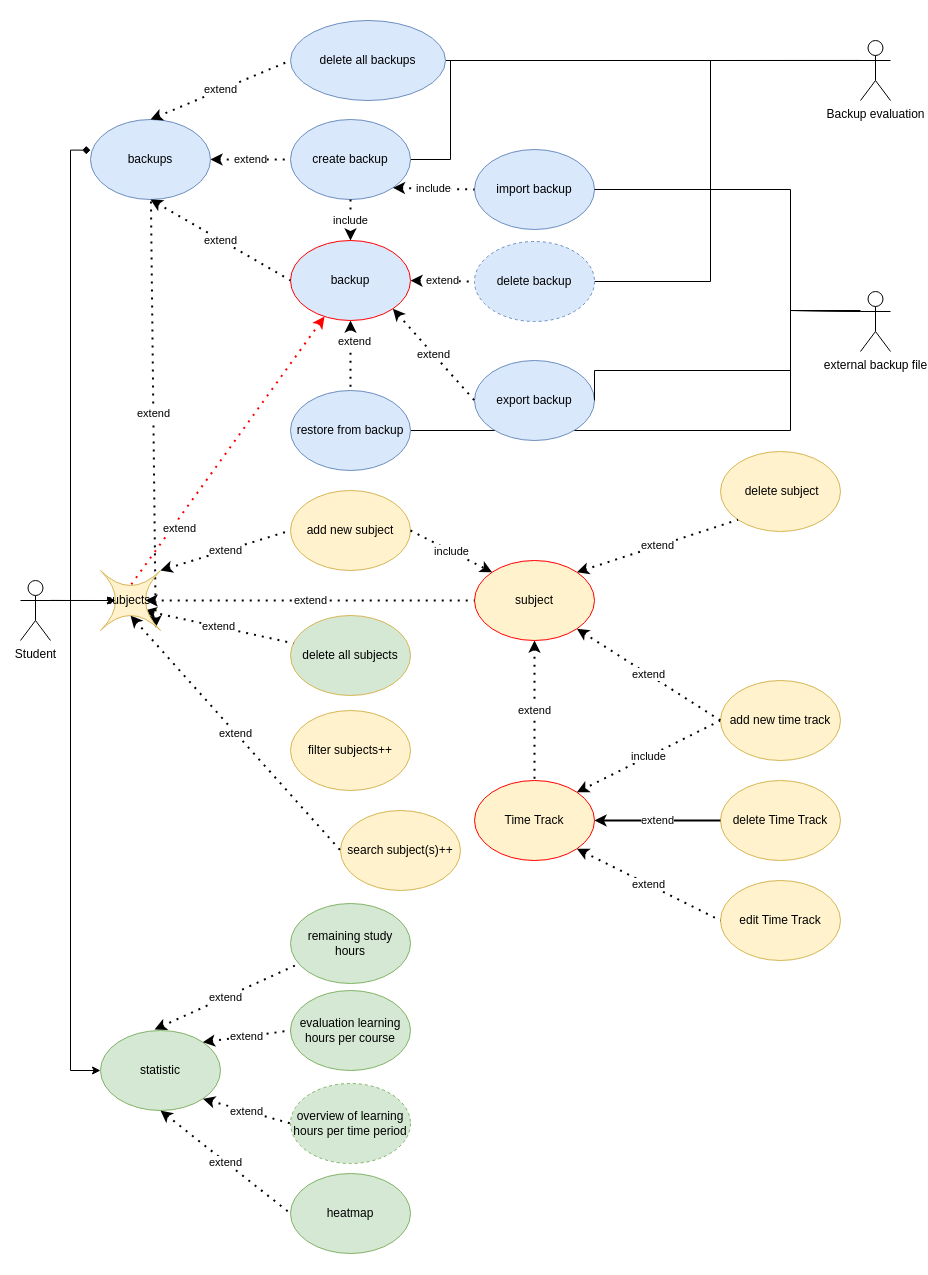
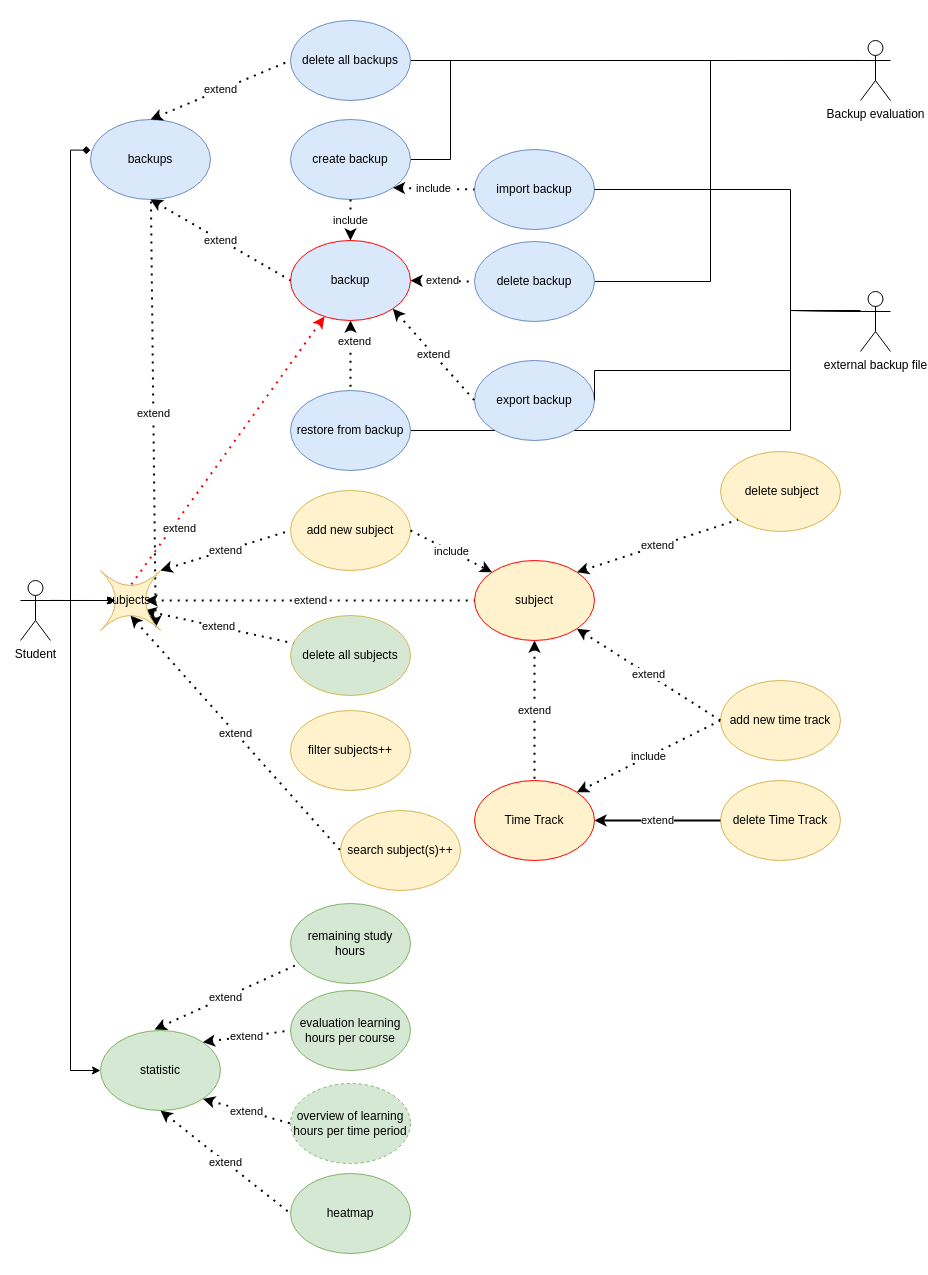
(368, 61) -> (351, 61)
(252, 160) -> none
(535, 282) -> (535, 282)
(652, 886) -> none
(781, 921) -> none
